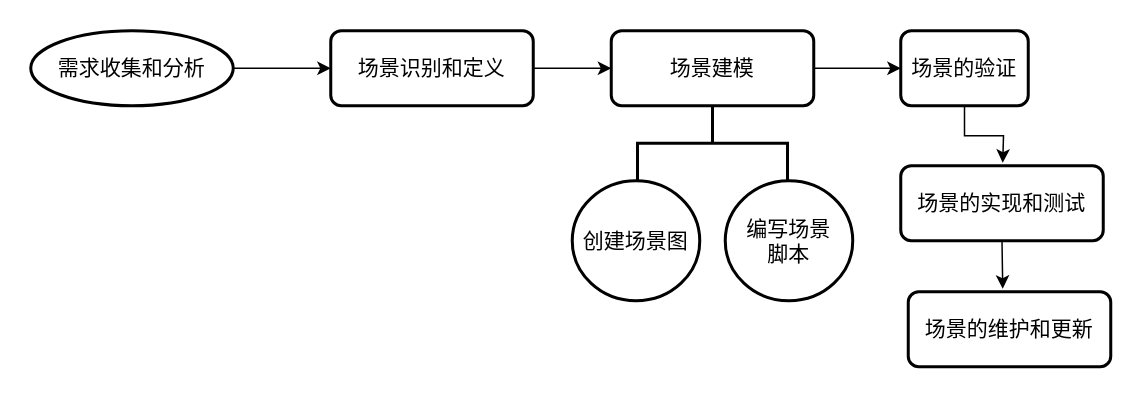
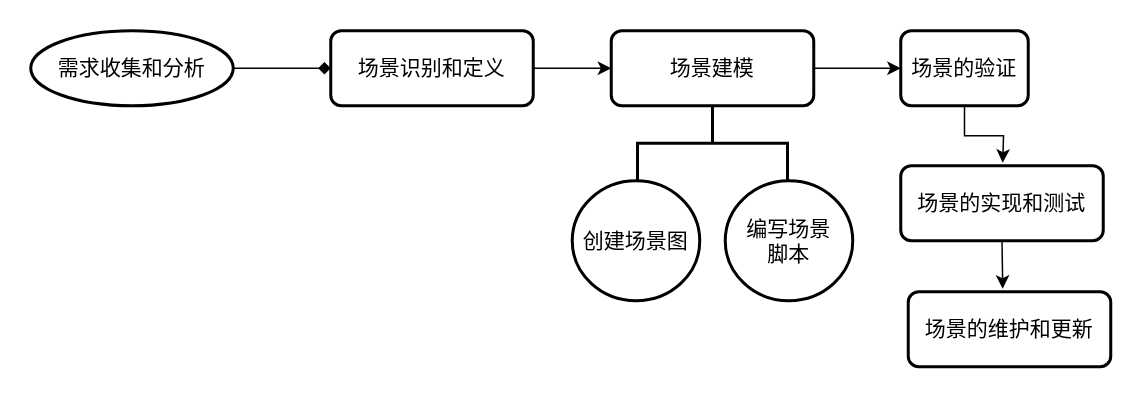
(319, 68) -> (318, 68)
